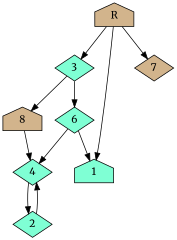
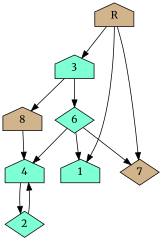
(75, 68) -> (75, 68)
none -> (104, 144)
(33, 172) -> (25, 172)
